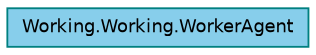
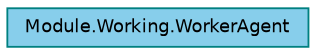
(158, 28) -> (158, 28)
